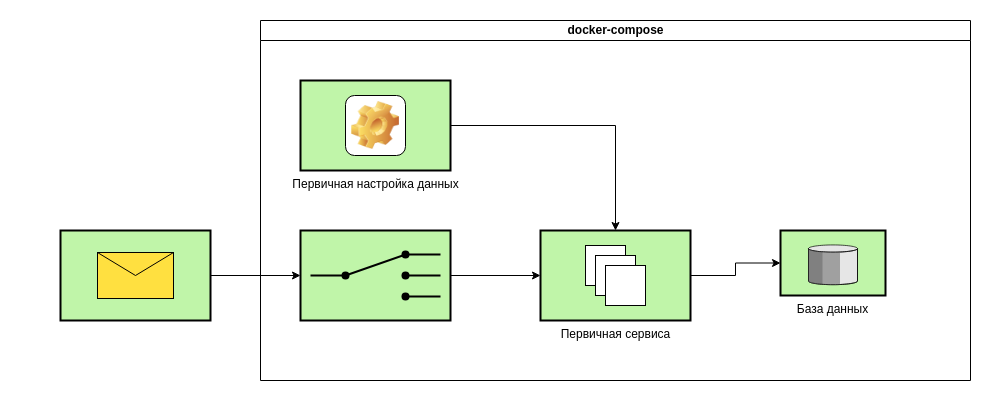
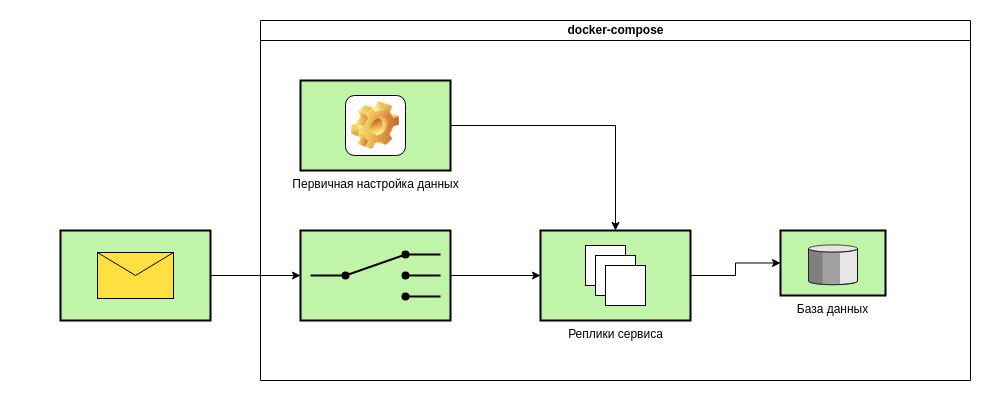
(616, 331) -> (616, 331)
